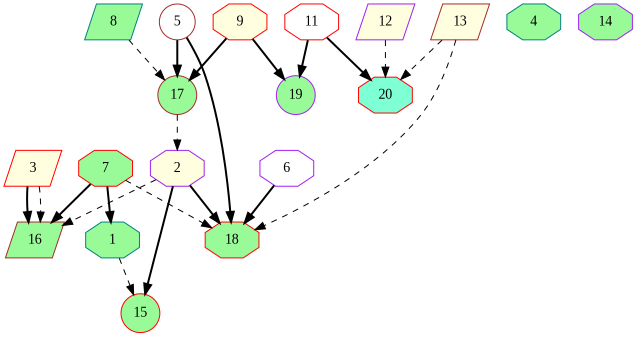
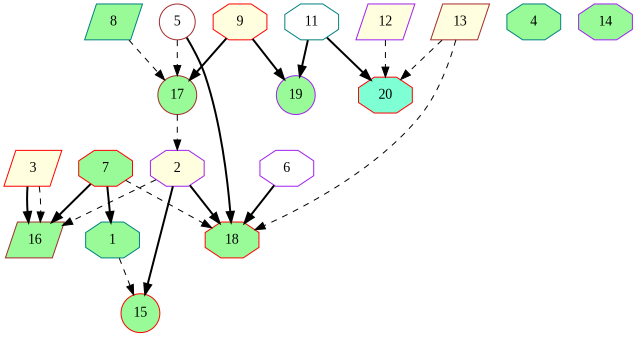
(312, 22) -> (312, 22)
(177, 53) -> (177, 53)
